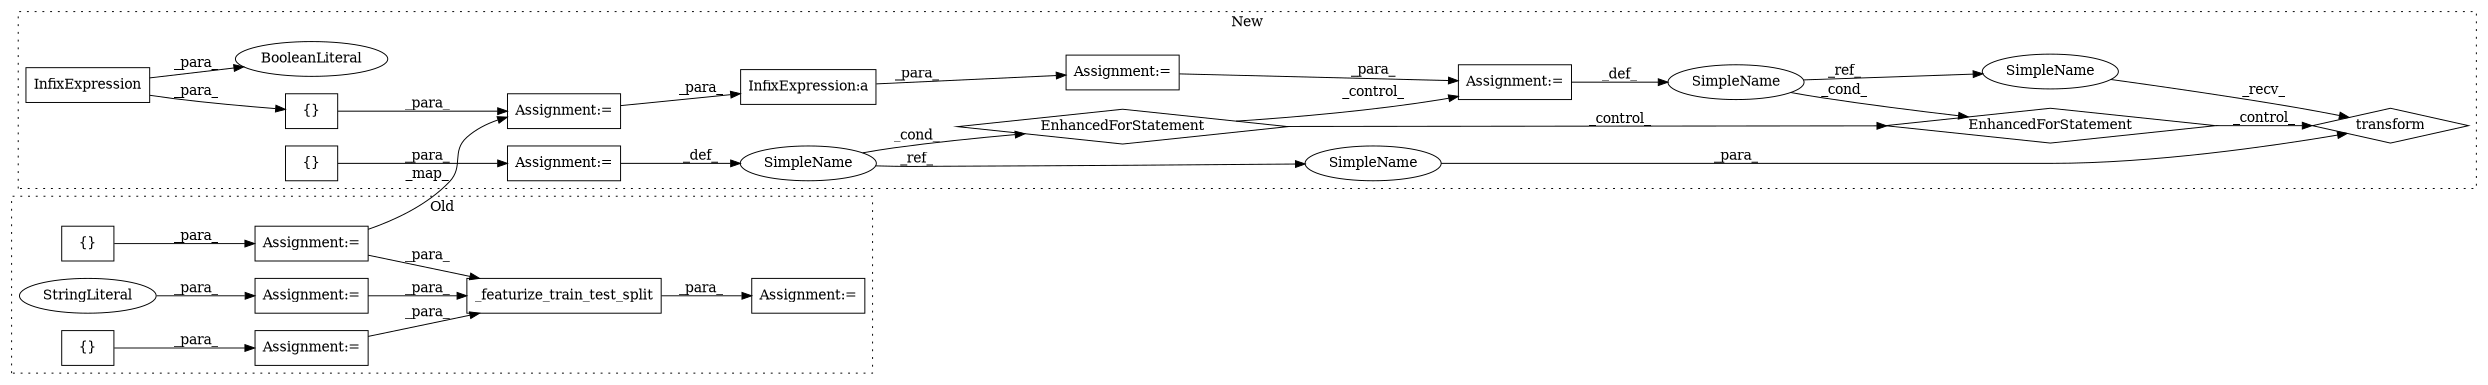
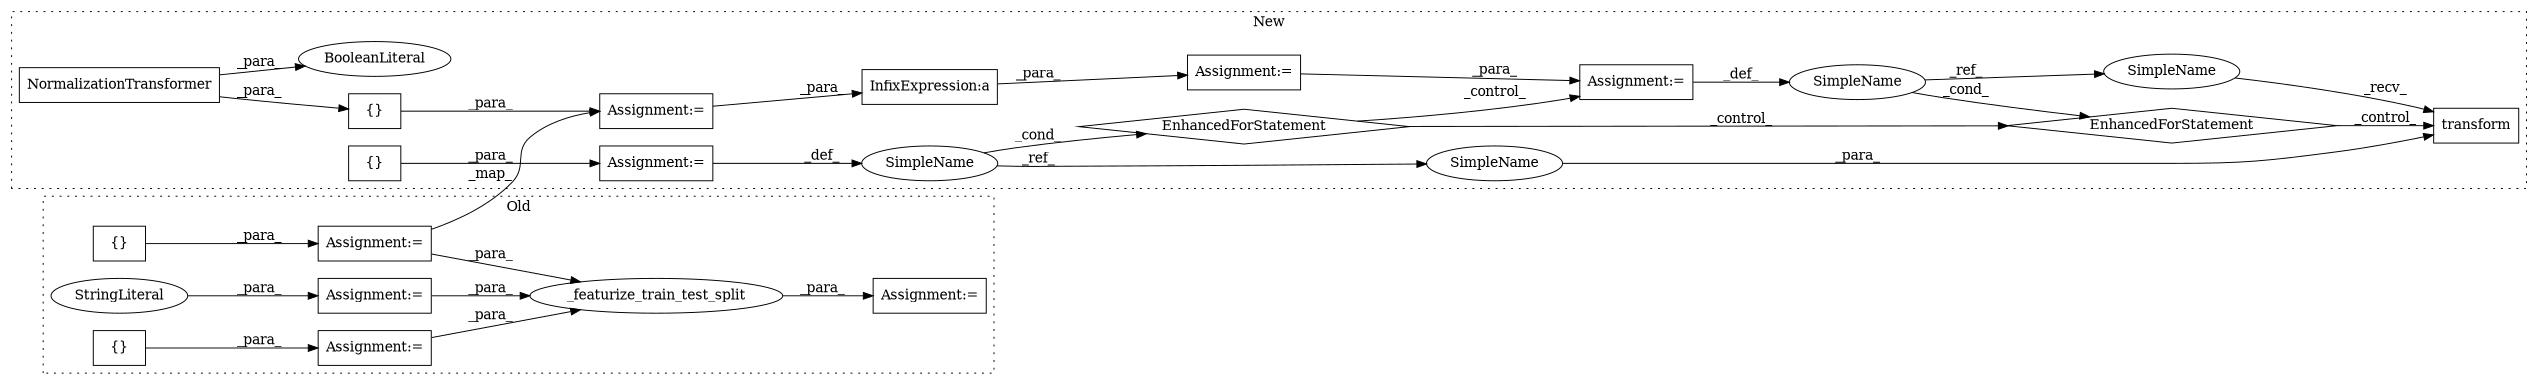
(88, 85) -> (119, 85)
(2390, 126) -> (2476, 126)
(564, 296) -> (656, 296)
